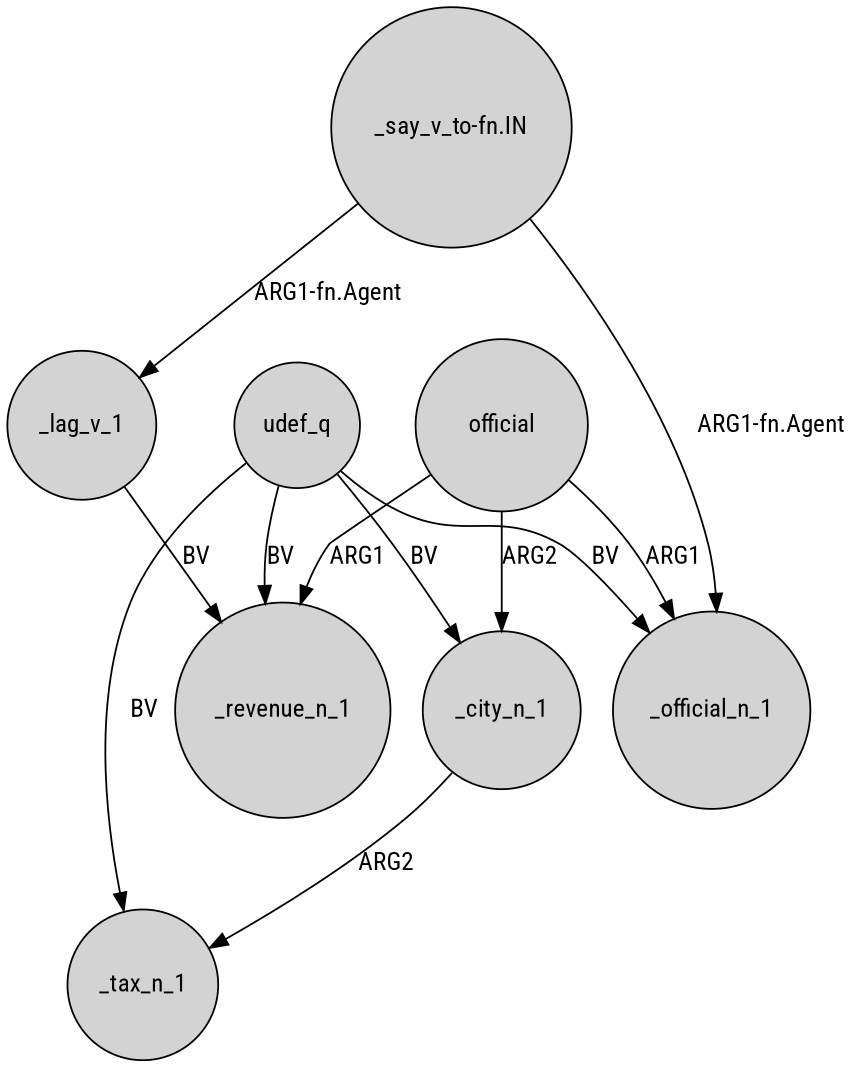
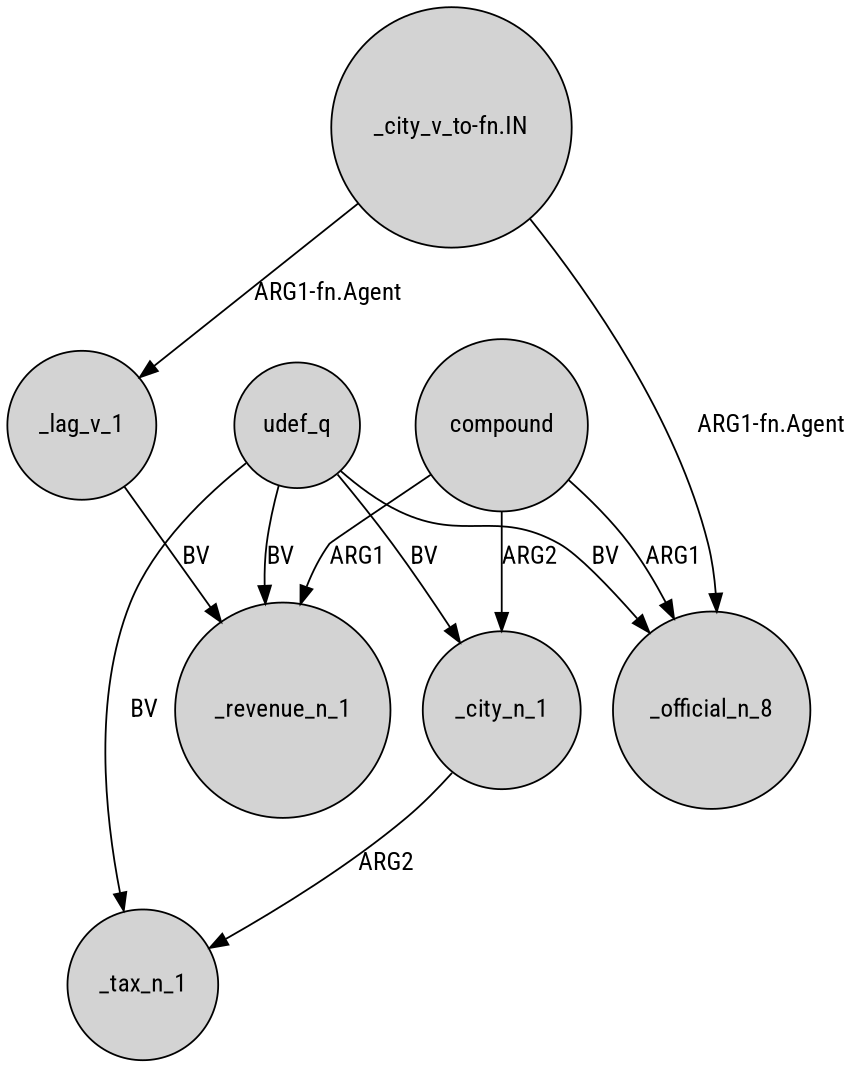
(451, 127) -> (451, 127)
(502, 425) -> (502, 425)
(712, 710) -> (712, 710)
